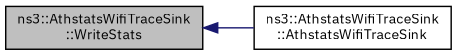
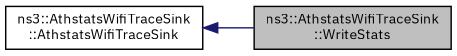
(236, 28) -> (236, 28)
